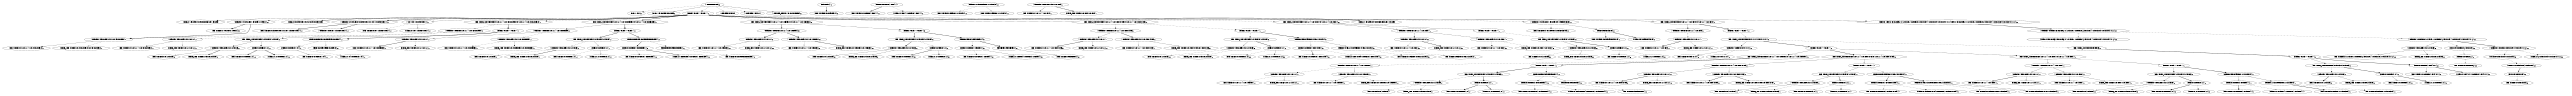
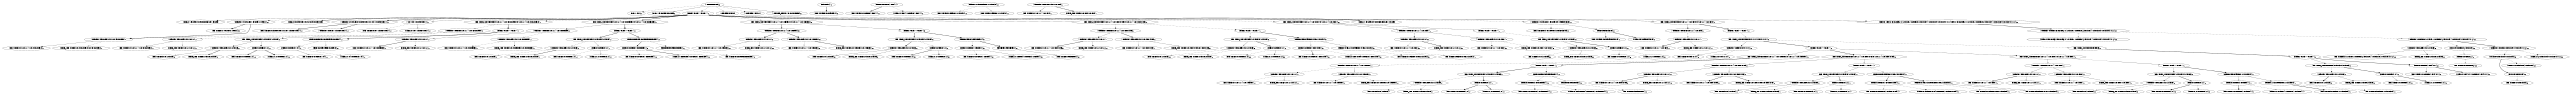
(2520, 69) -> (2500, 67)
